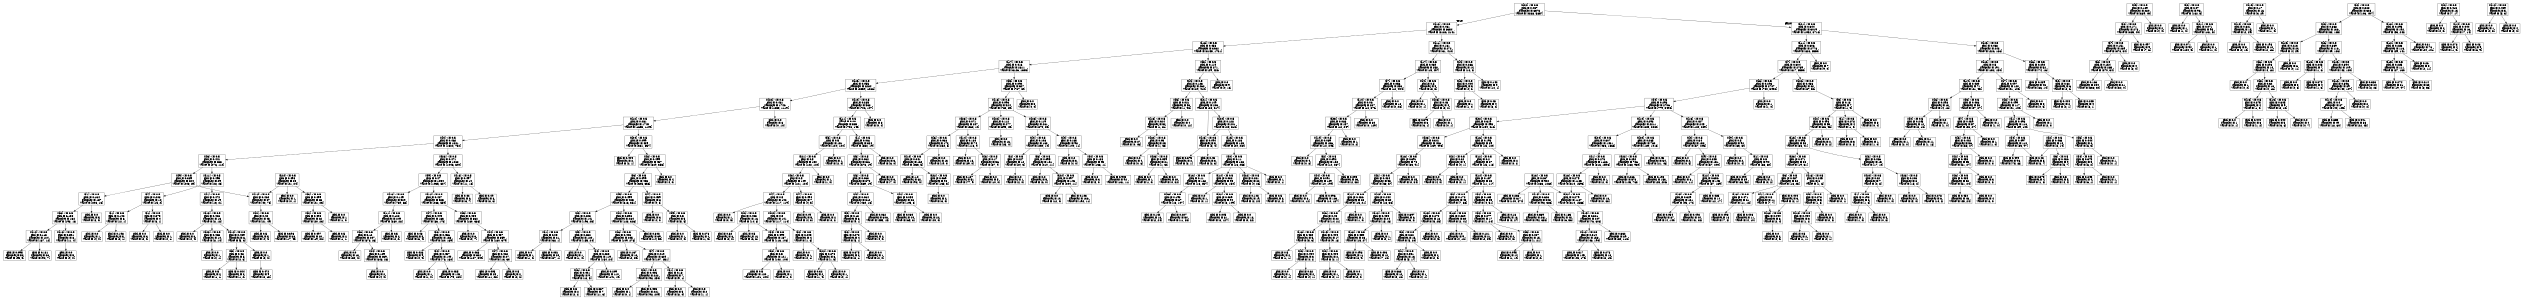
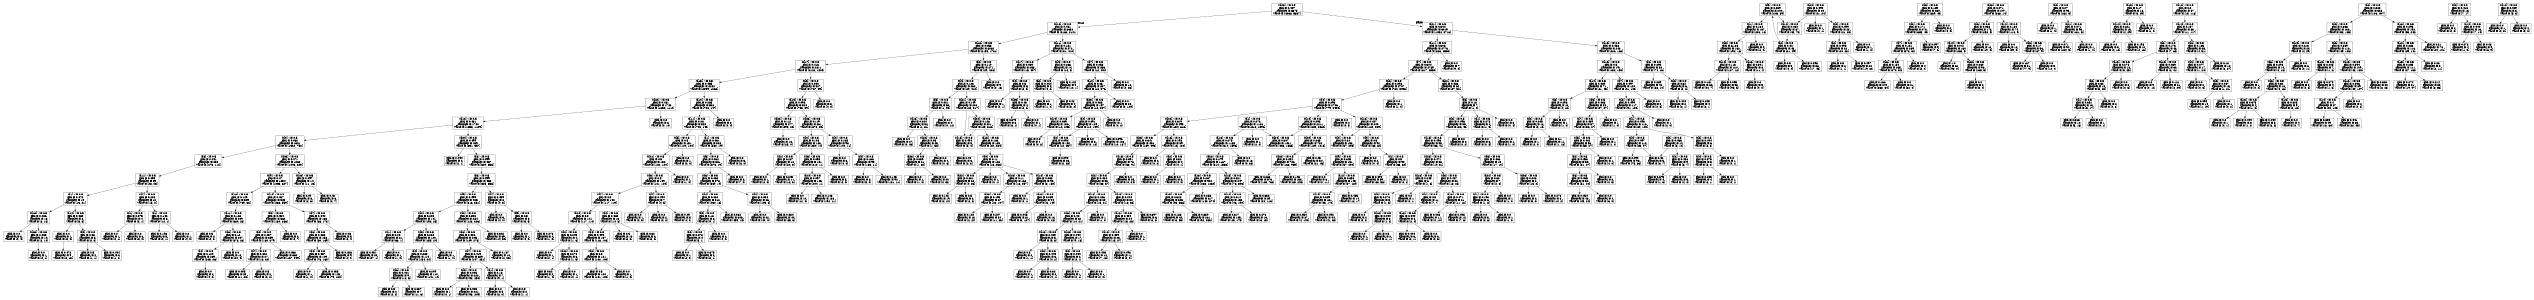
(1411, 75) -> (1078, 56)
(985, 113) -> none
(2277, 113) -> (2258, 114)
(847, 123) -> (696, 123)
(1483, 151) -> none
(1600, 151) -> (1266, 132)
(1688, 151) -> (1342, 131)
(1184, 161) -> none
(1302, 161) -> (1034, 142)
(199, 170) -> (1775, 30)
(1325, 170) -> (1075, 132)
(665, 180) -> none
none -> (785, 180)
(1118, 180) -> (889, 180)
(1554, 189) -> (1209, 170)
(749, 207) -> (646, 208)
(1782, 207) -> (1407, 227)
(224, 227) -> (75, 207)
